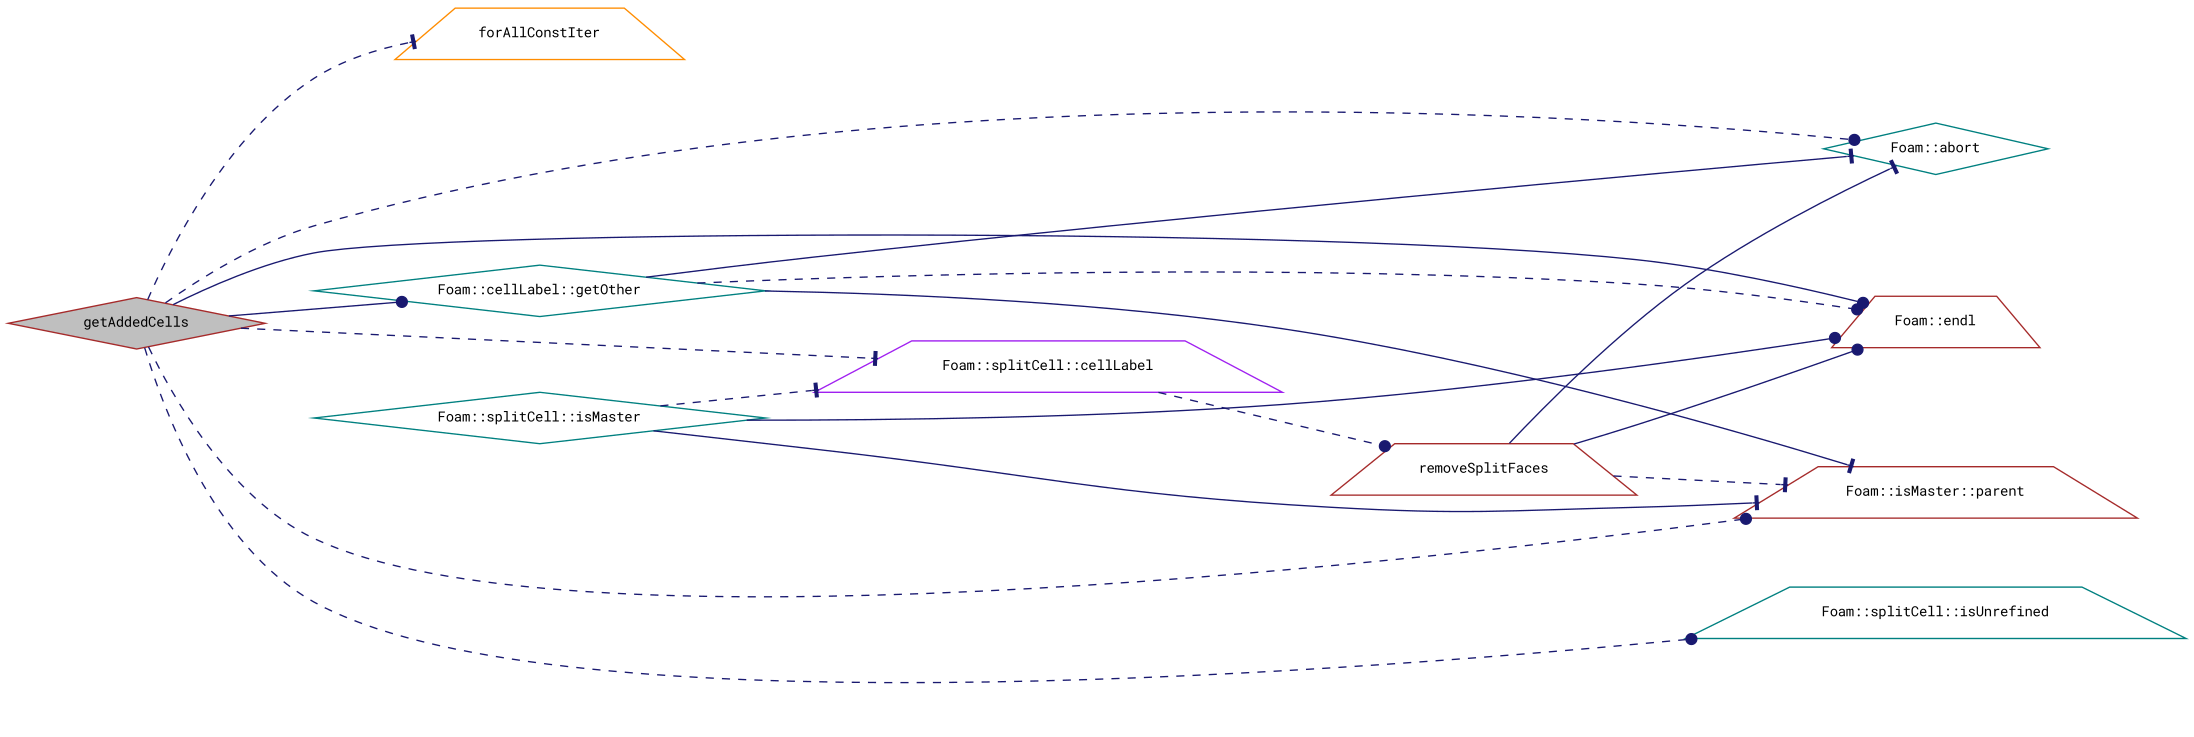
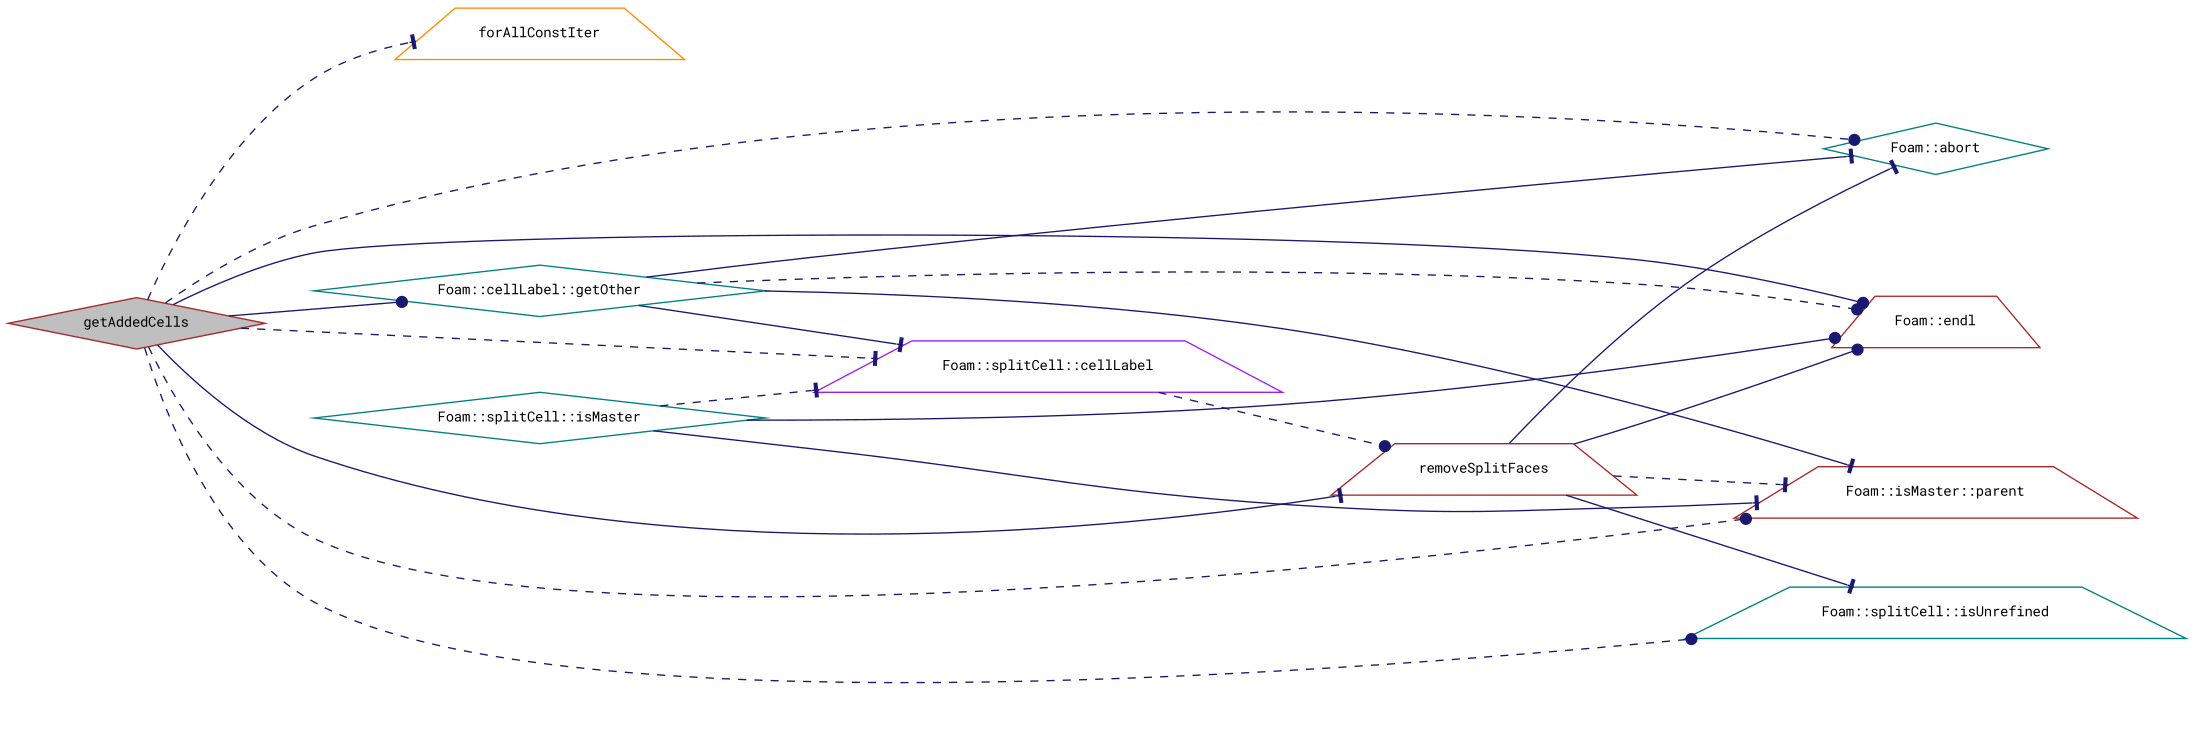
none -> (768, 325)
none -> (725, 530)
none -> (1707, 540)
